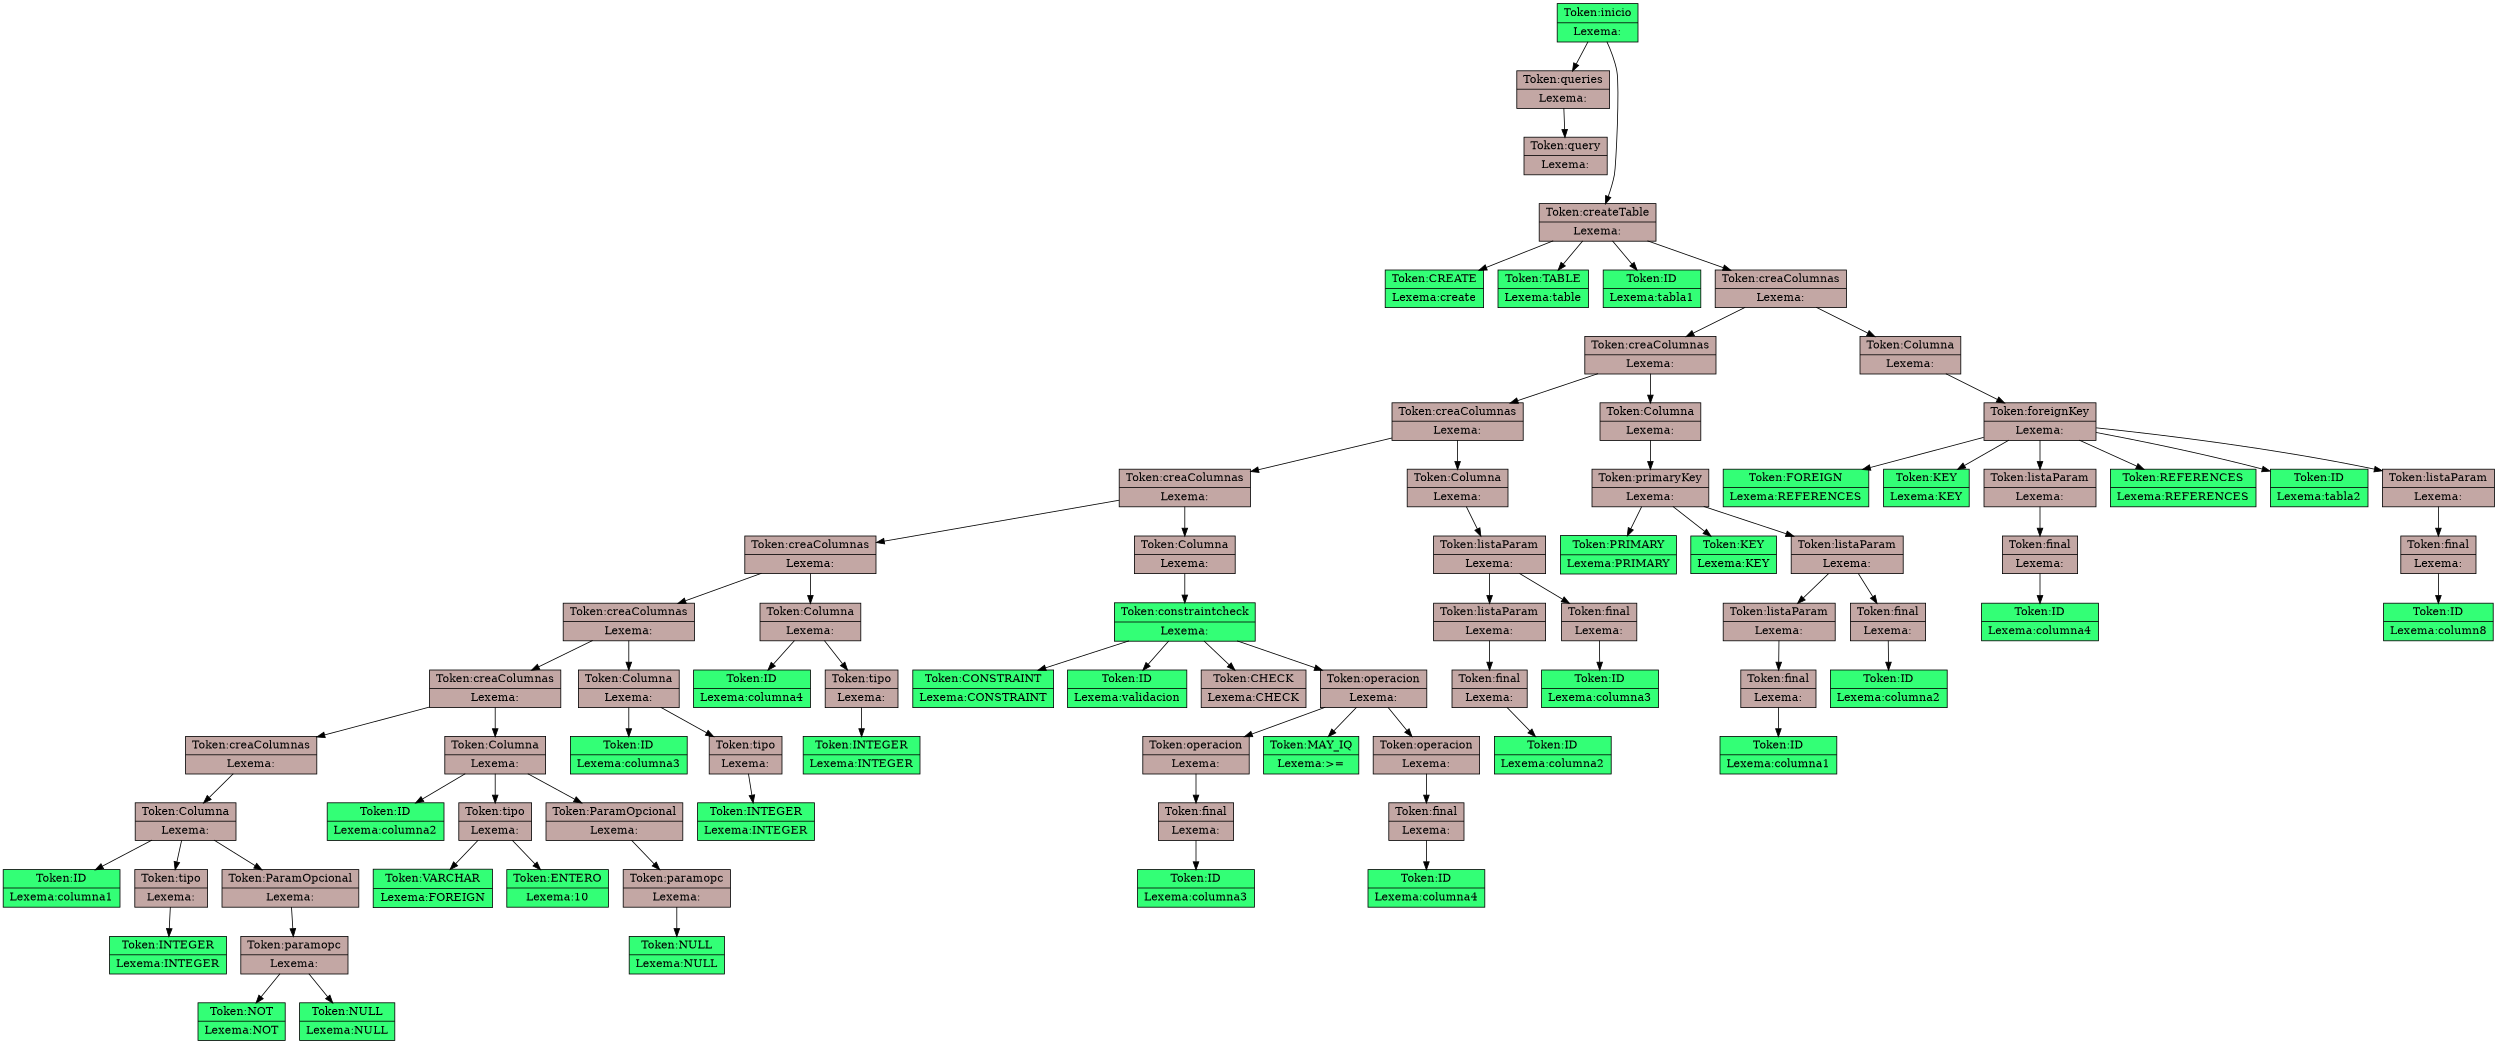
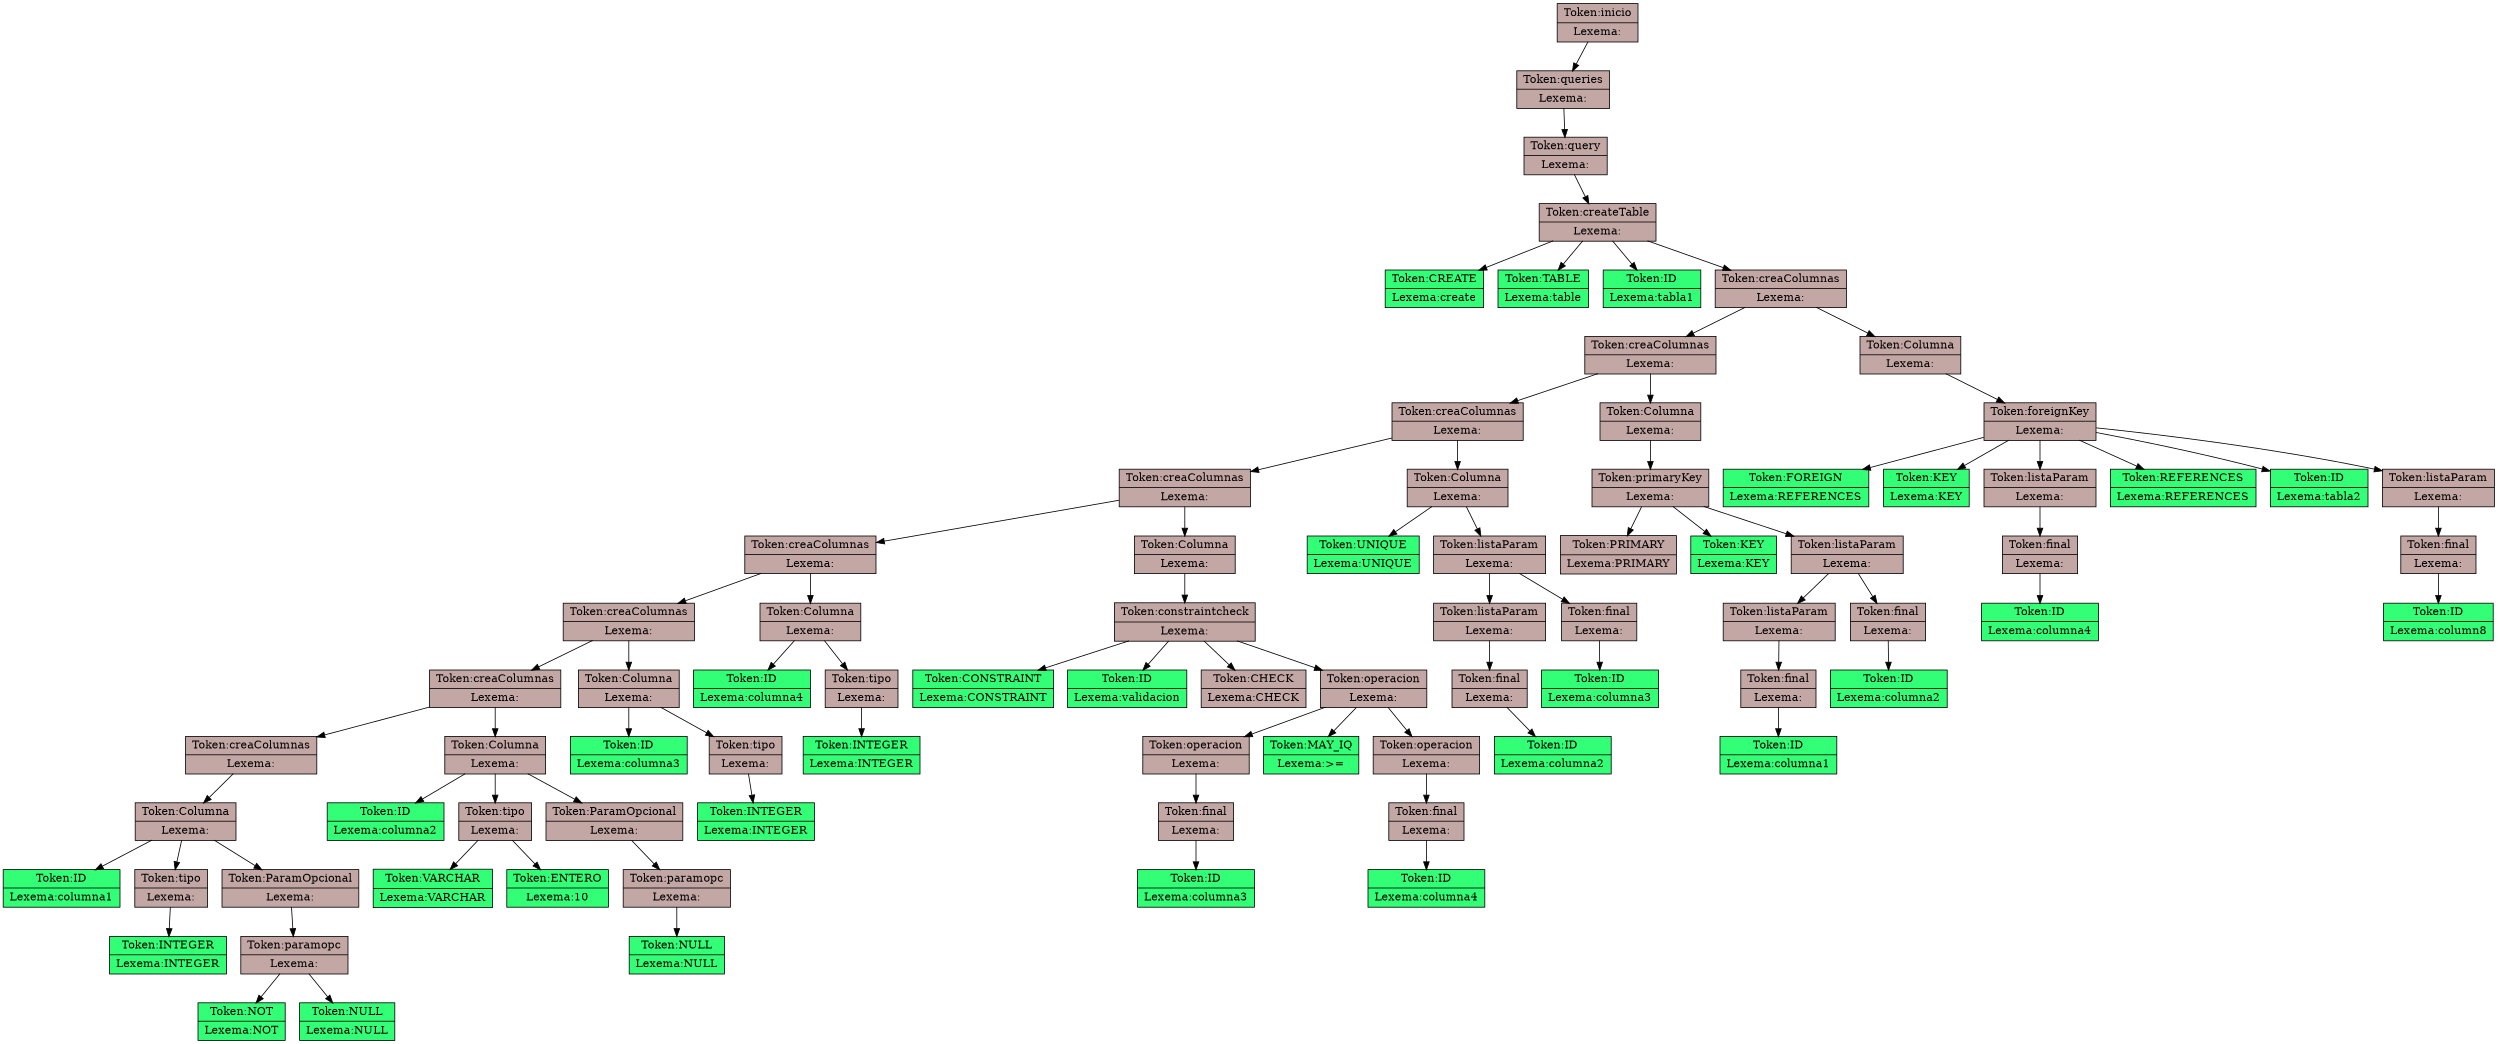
(1598, 23) -> (1598, 23)
(1618, 119) -> (1580, 185)
none -> (1363, 555)
(1618, 555) -> (1618, 555)
(1185, 622) -> (1185, 622)
(433, 898) -> (433, 898)
